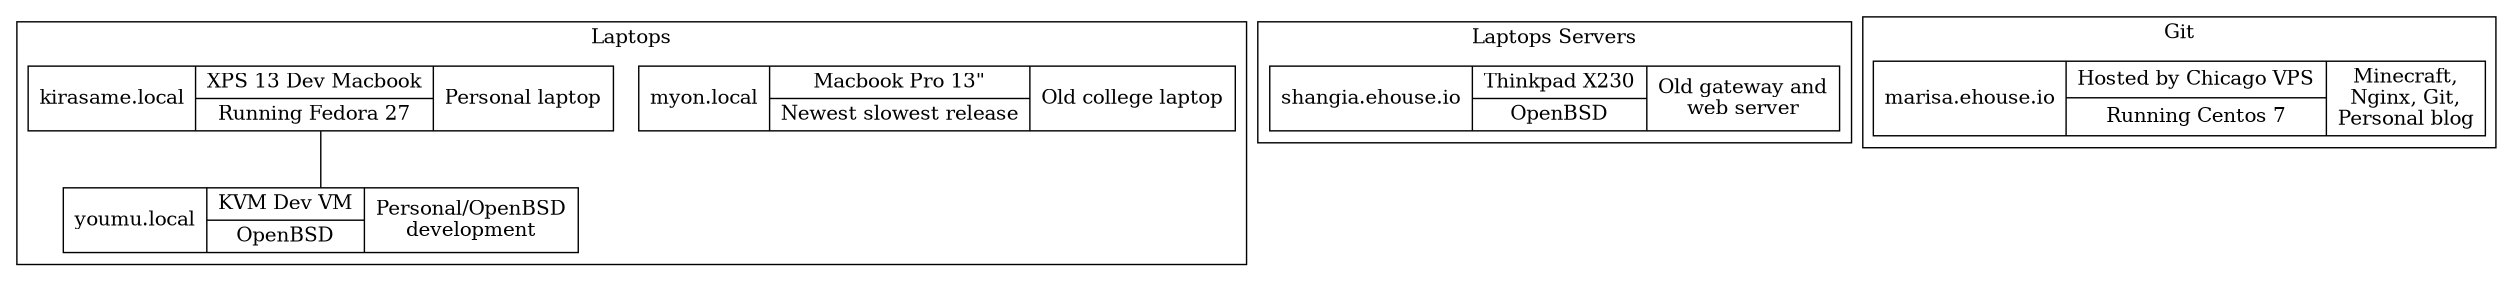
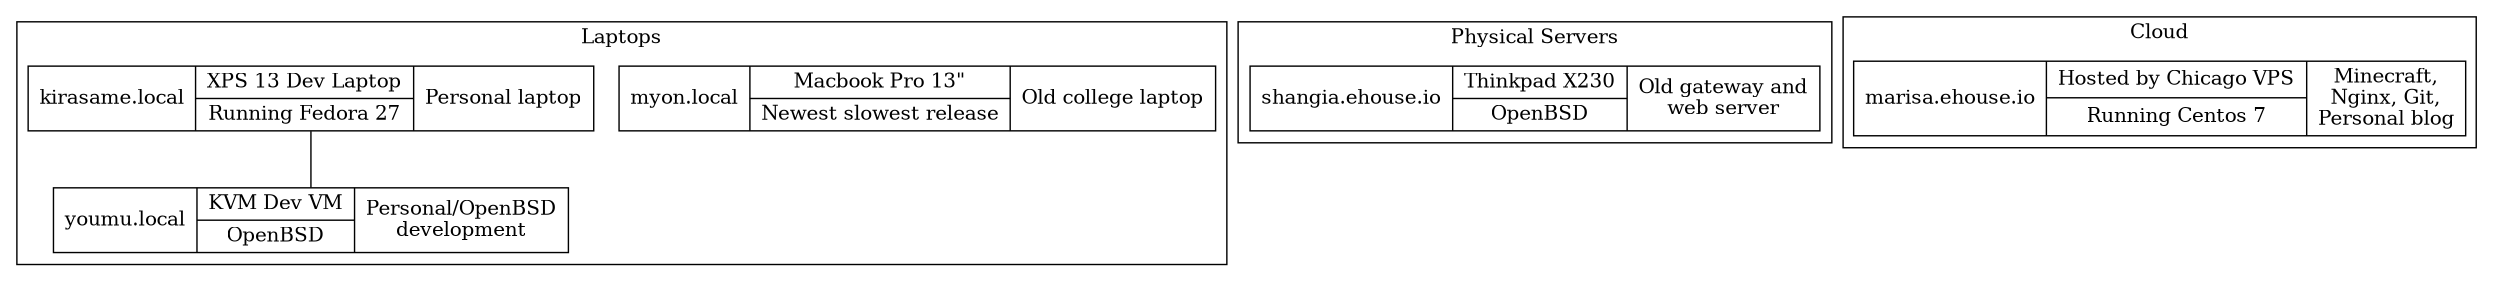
(2179, 33) -> (2160, 33)
(1555, 38) -> (1535, 38)
(314, 82) -> (305, 82)
